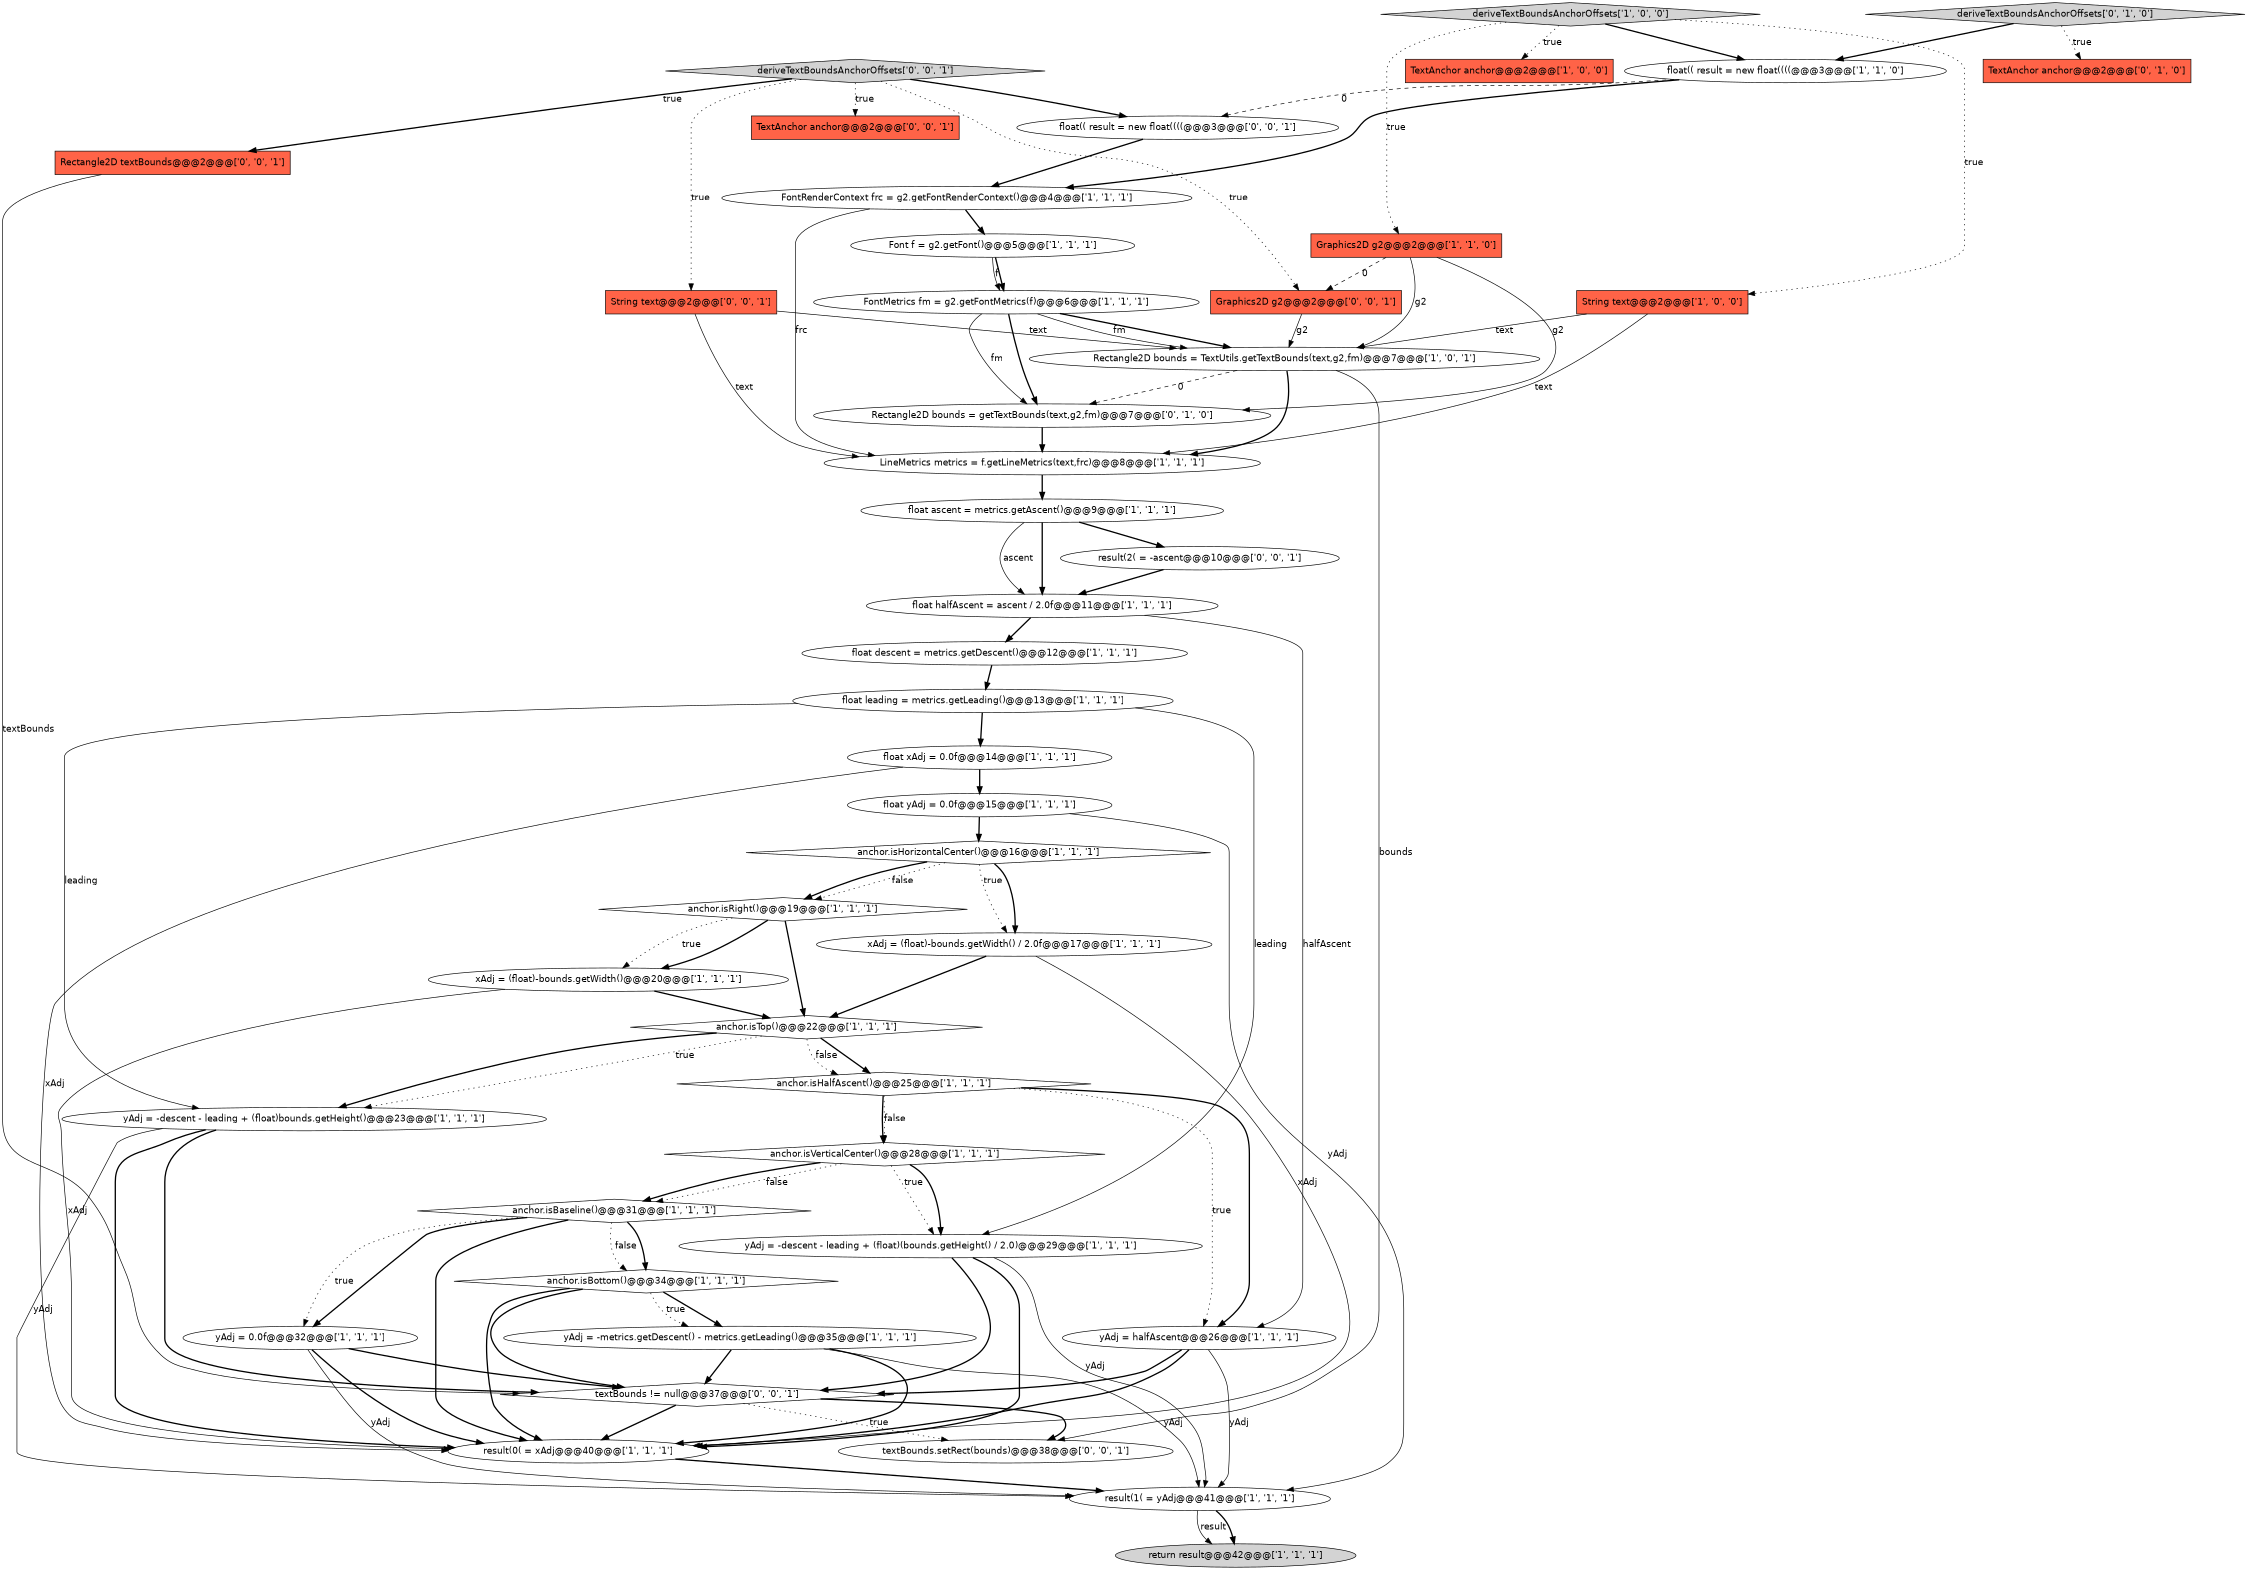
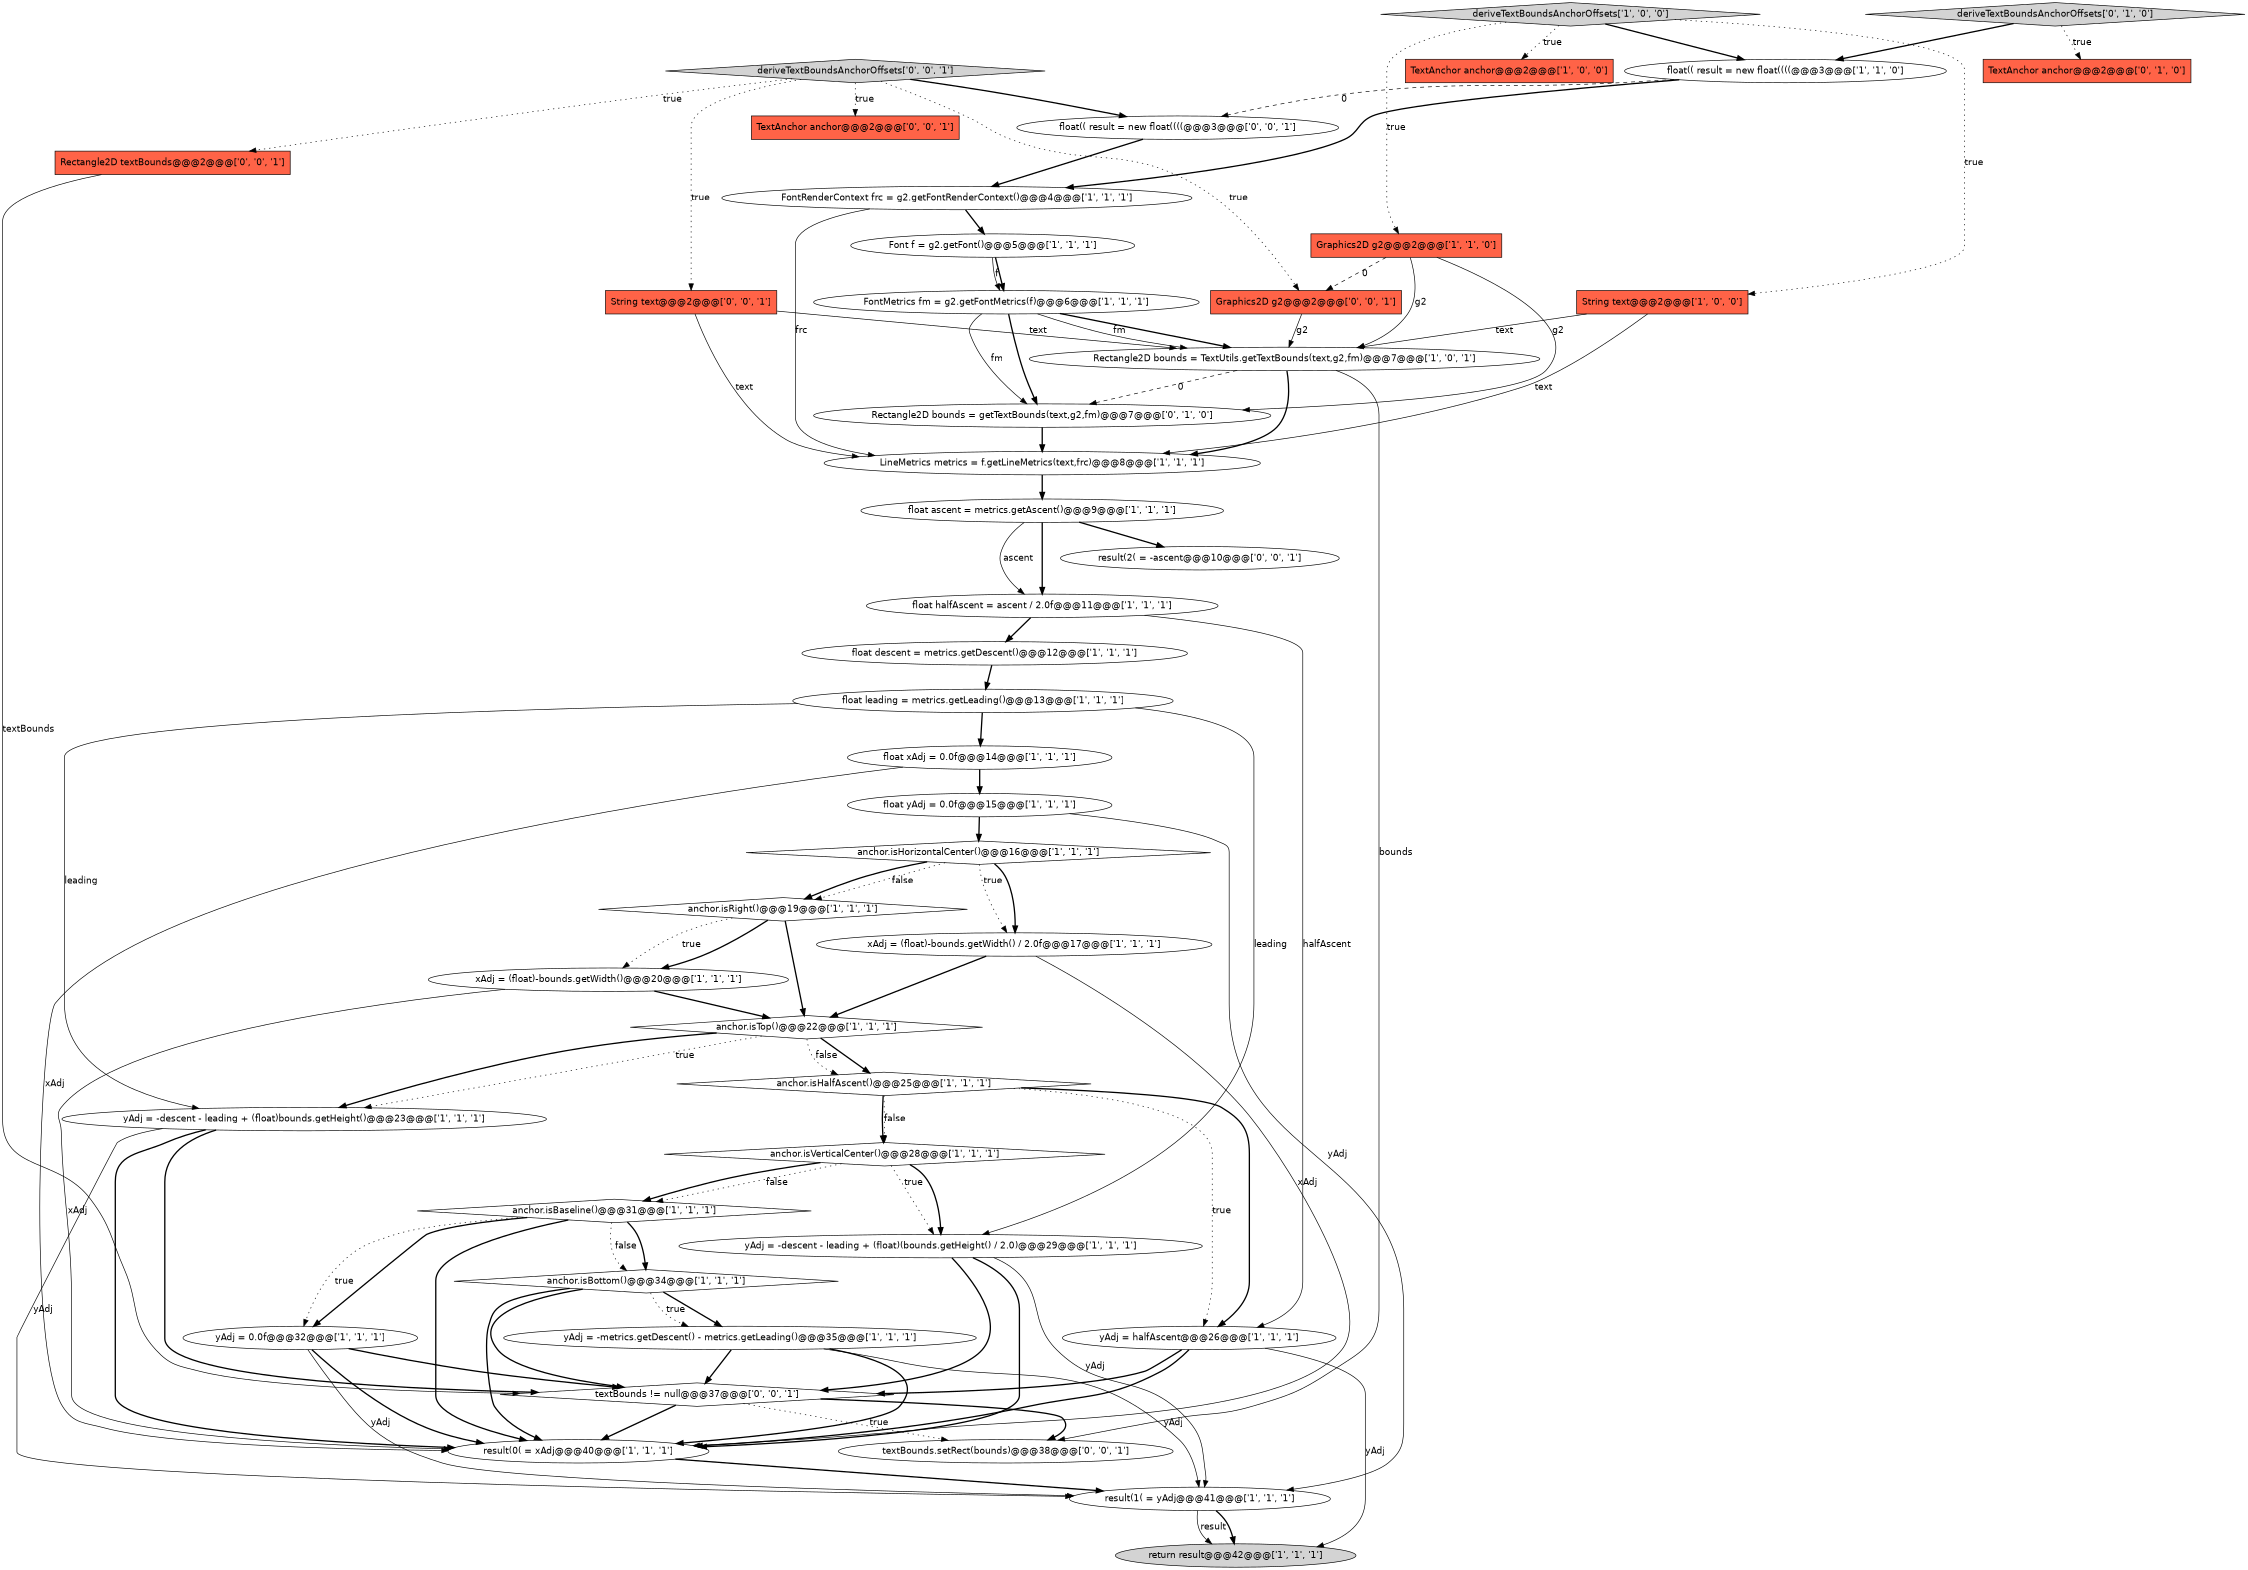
(524, 113) -> (524, 113)
(1125, 581) -> none
(1229, 1418) -> (1365, 1422)
